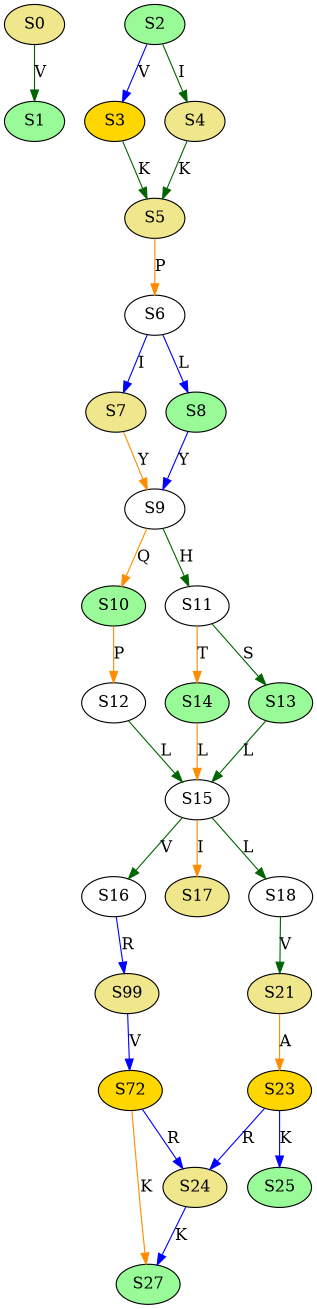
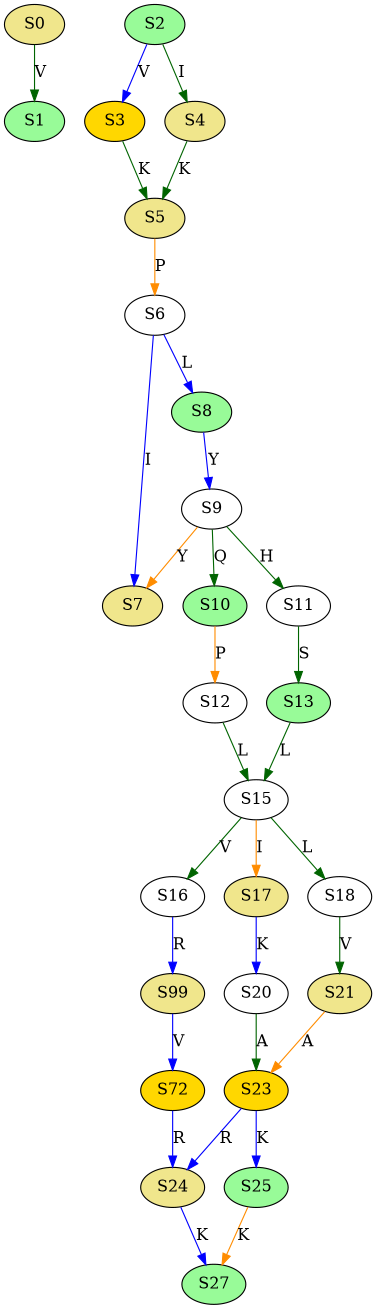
(133, 456) -> (176, 553)
(137, 552) -> (213, 552)
(197, 703) -> none
none -> (256, 994)
(138, 1182) -> (237, 1231)
